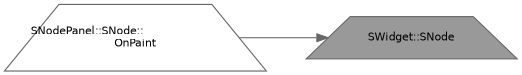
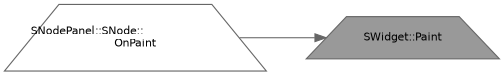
(412, 38) -> (403, 38)
